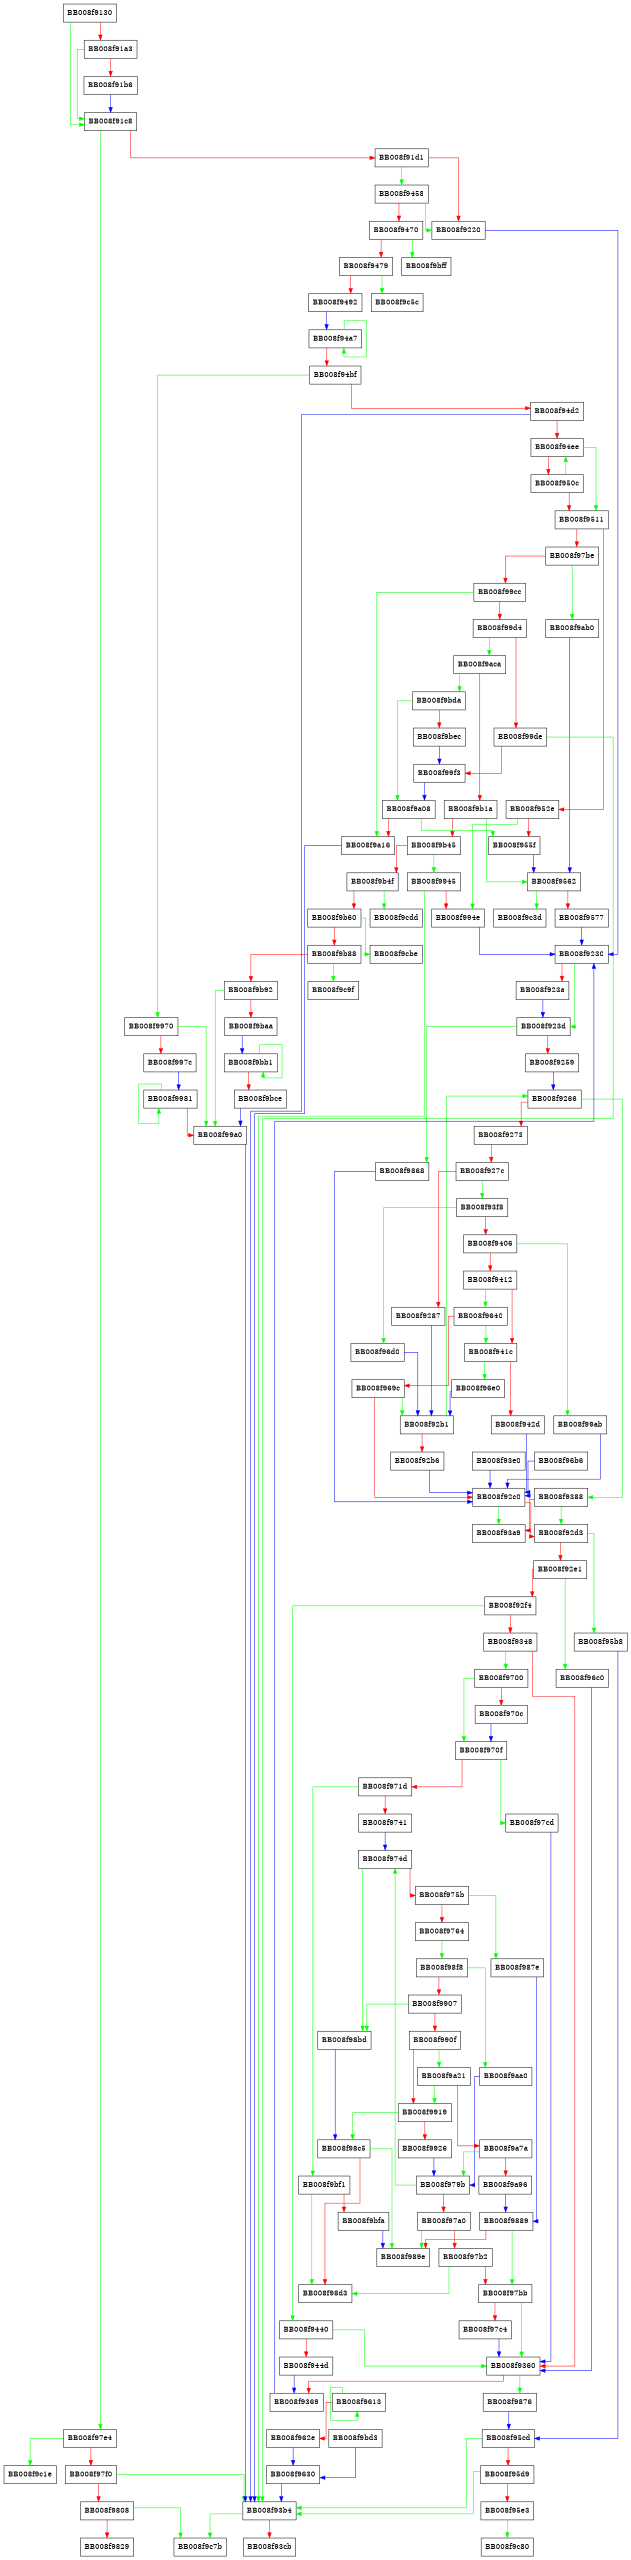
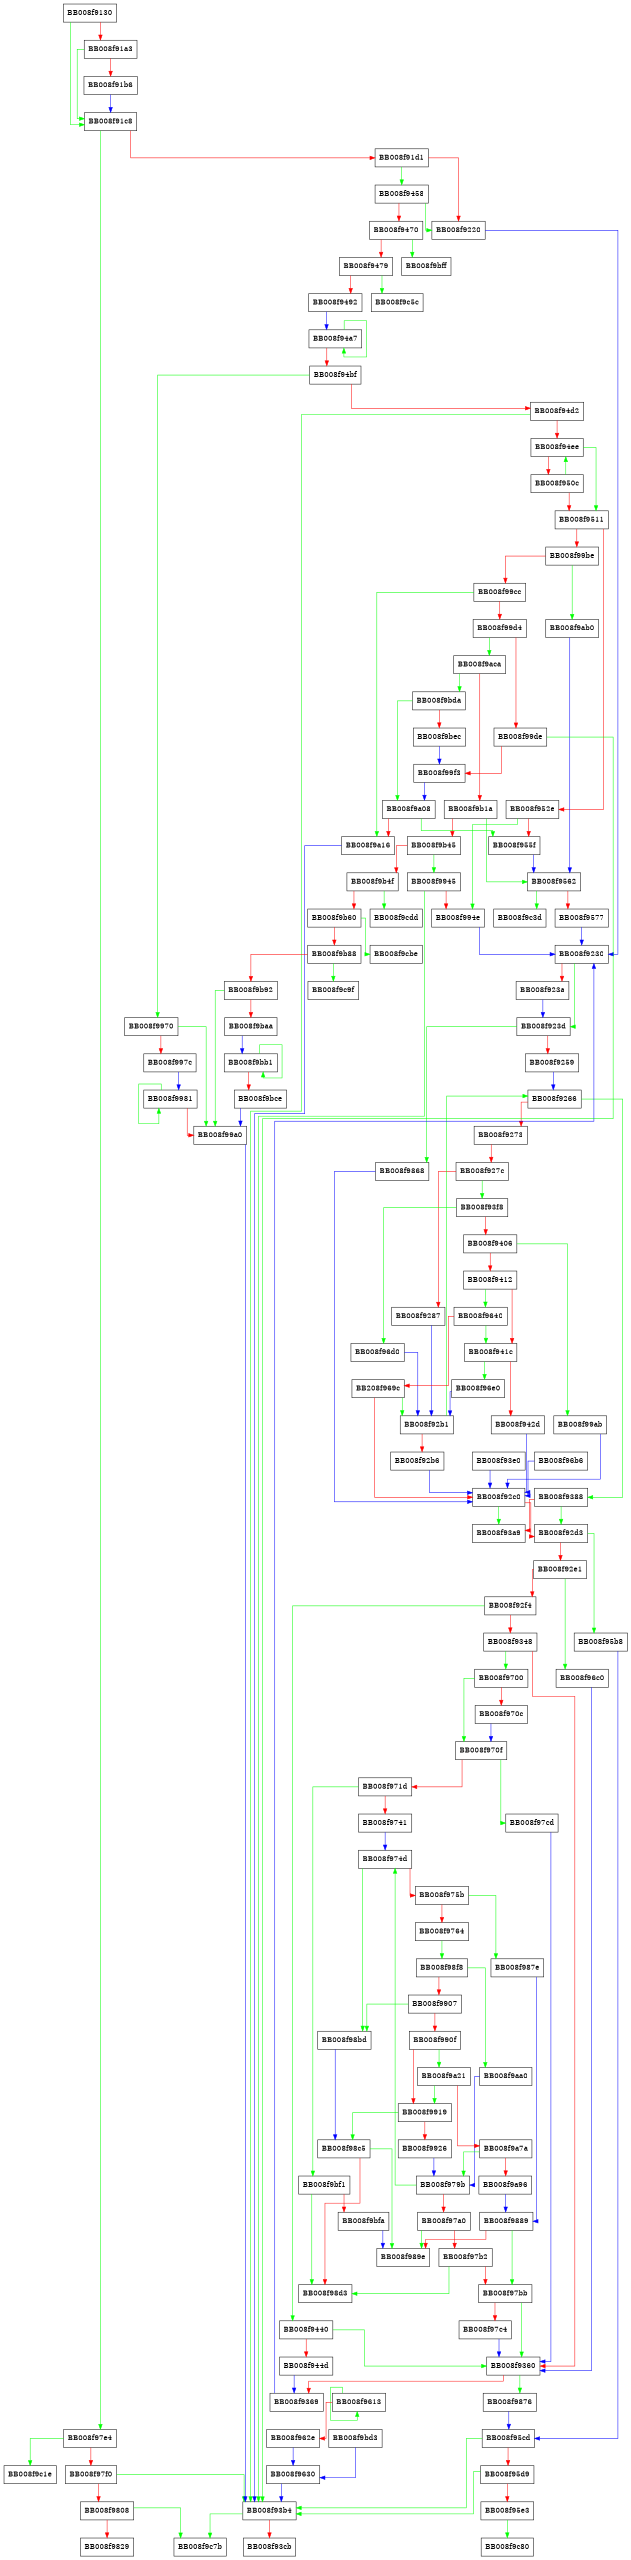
(572, 556) -> (572, 556)
(251, 1316) -> (251, 1316)
(378, 1389) -> (378, 1389)
